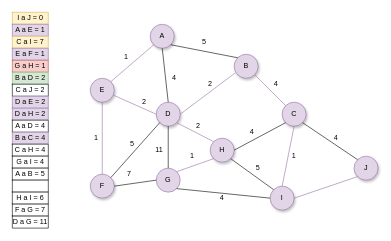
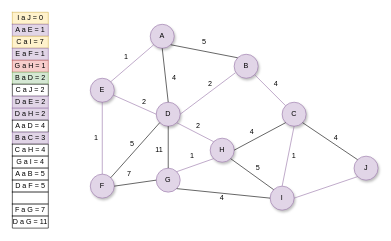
(30, 138) -> (30, 138)
none -> (30, 186)
(30, 198) -> none
